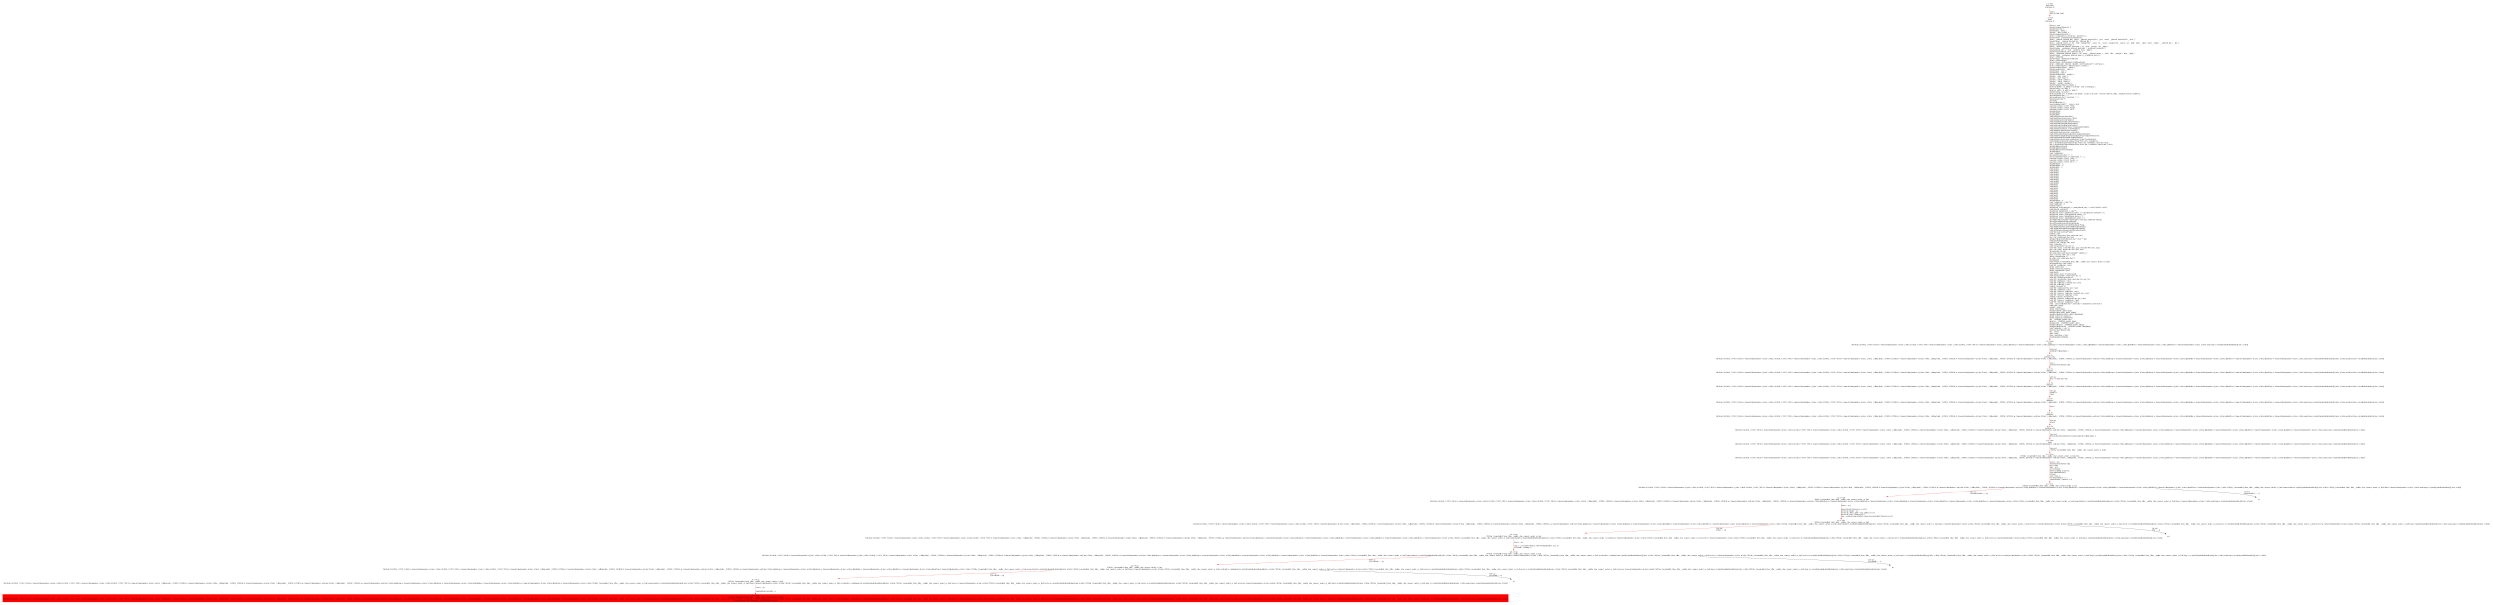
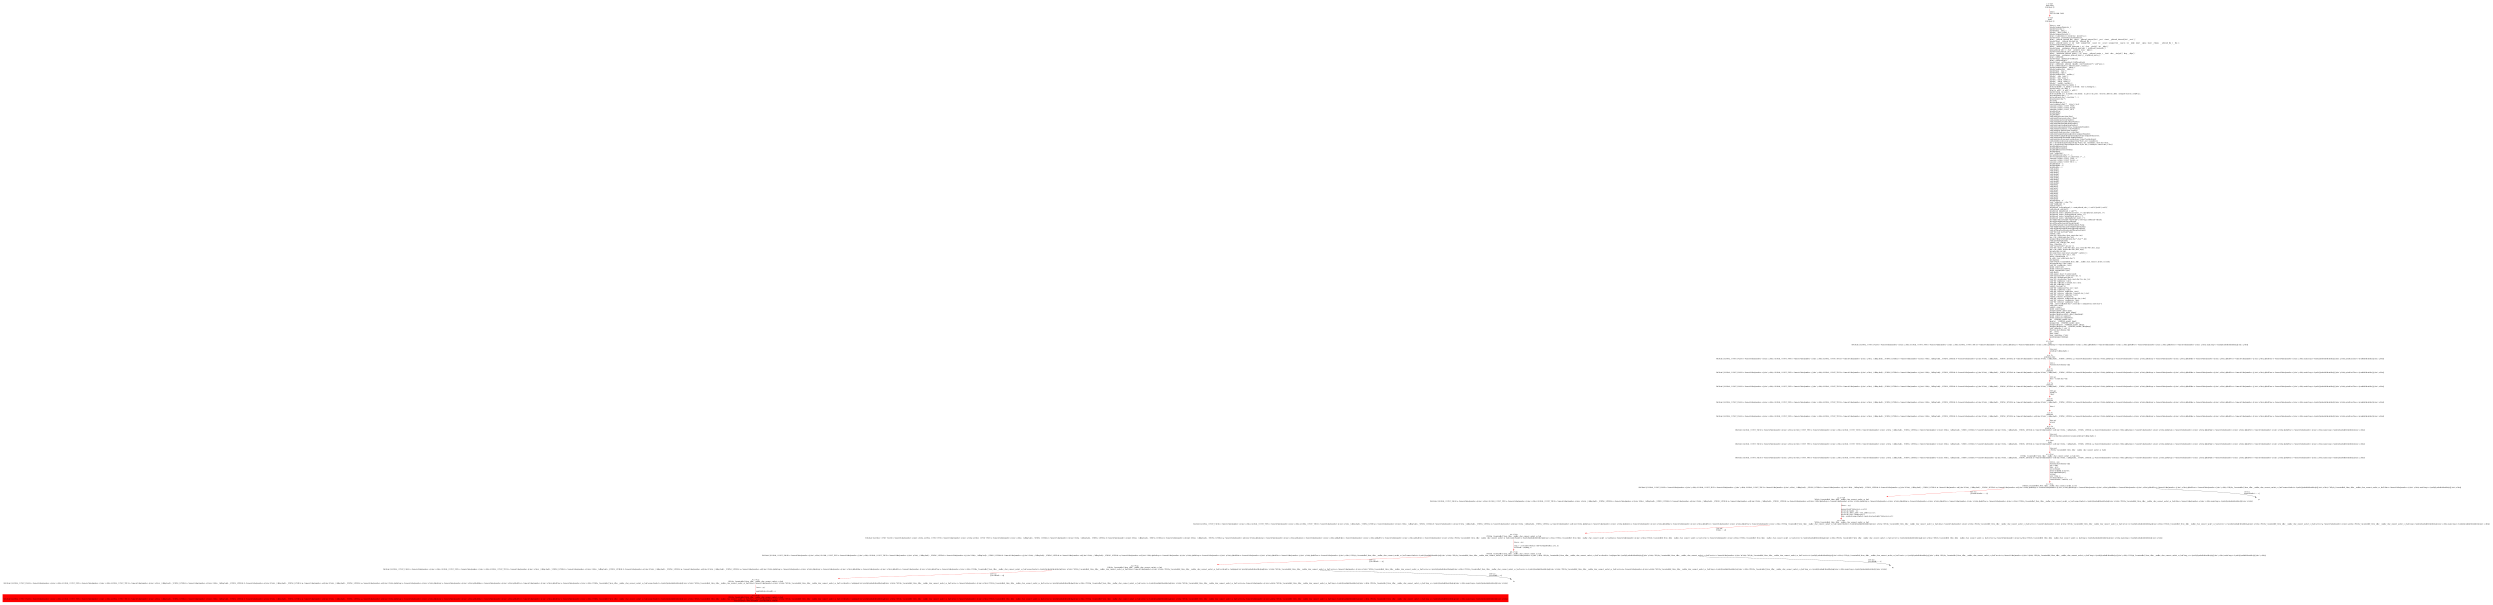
(2168, 536) -> none
